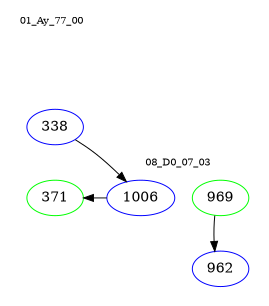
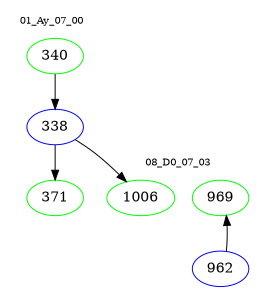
(52, 21) -> (52, 21)
none -> (55, 56)
(100, 198) -> (55, 158)
(141, 198) -> (141, 198)
(214, 228) -> (227, 238)
